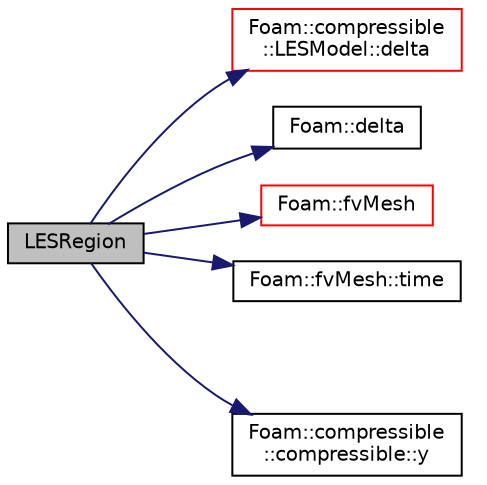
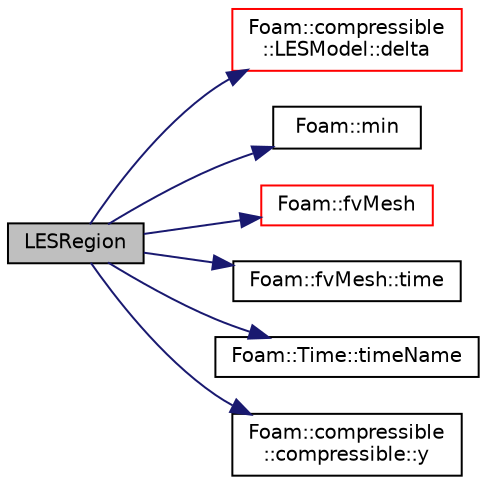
(347, 128) -> (347, 128)
none -> (347, 357)
